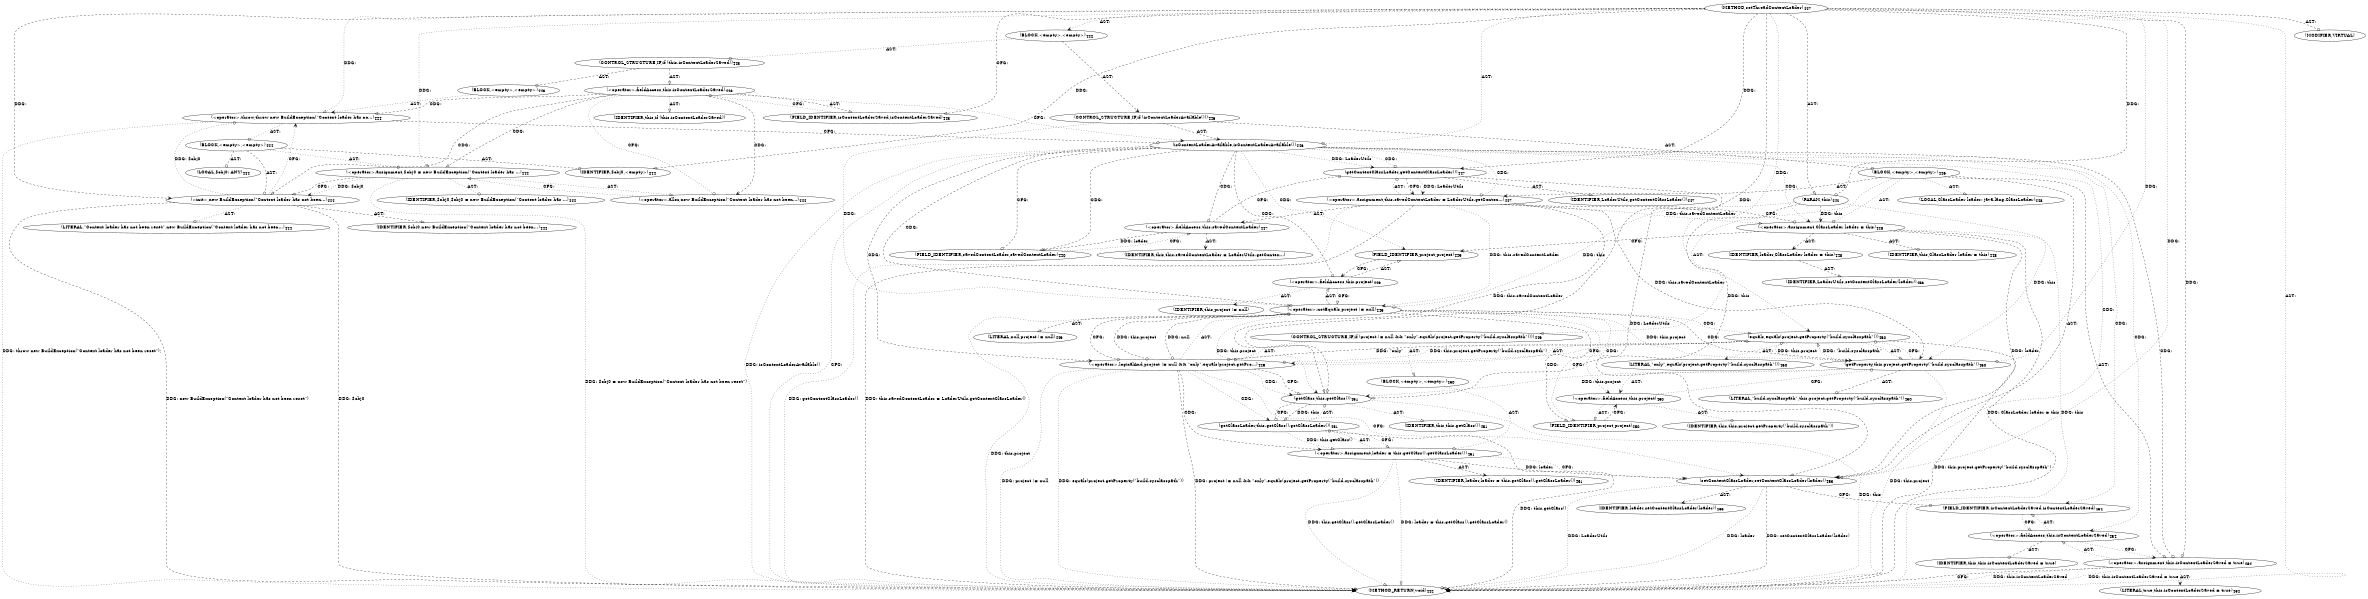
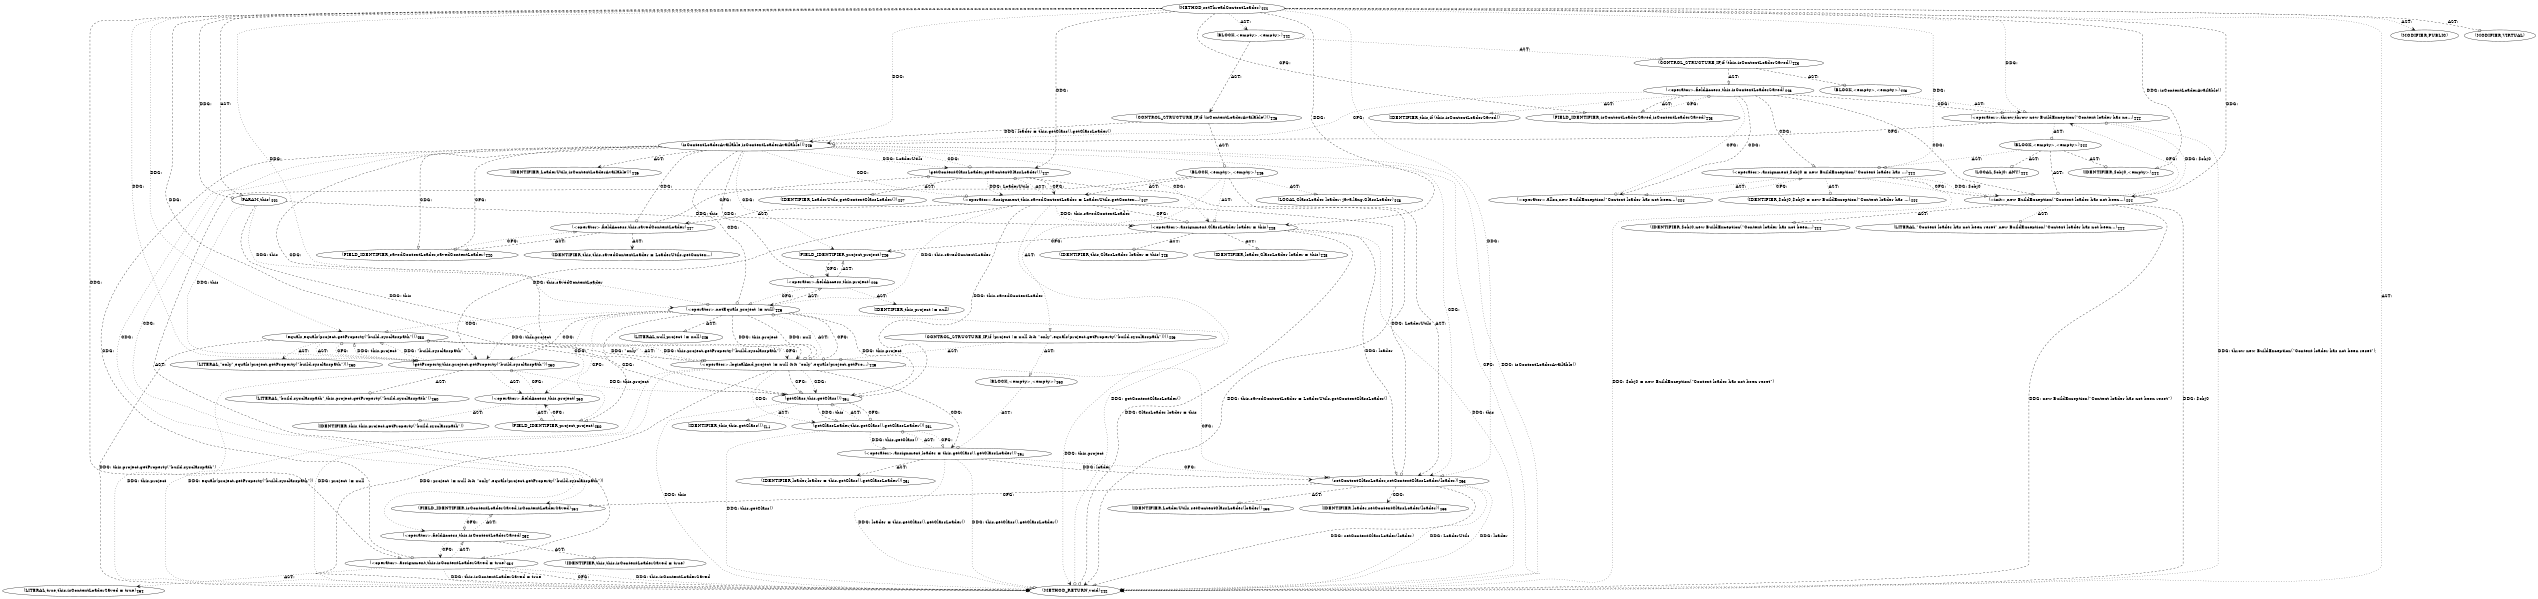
(1807, 8) -> (1265, 8)
none -> (2425, 36)
(1488, 77) -> (899, 77)
(1083, 90) -> (2184, 90)
(1203, 132) -> (1058, 132)
none -> (1355, 155)
none -> (574, 173)
(1804, 240) -> (1240, 241)
(1134, 241) -> (561, 241)
(1584, 249) -> (378, 270)
(1819, 268) -> (1302, 495)
(882, 291) -> (378, 20)
(1629, 325) -> (1394, 211)
(1227, 358) -> (863, 354)
(1484, 426) -> (767, 426)
(1612, 486) -> (770, 575)
(1726, 495) -> (1399, 495)
